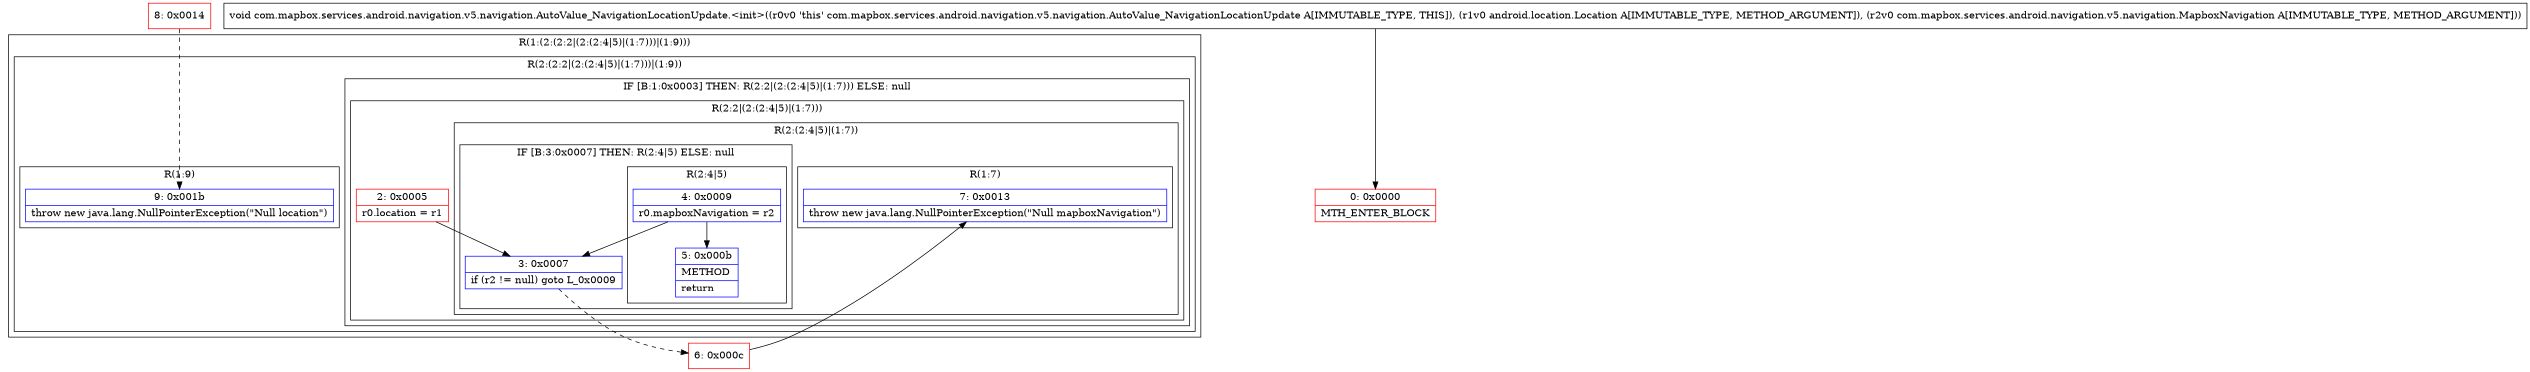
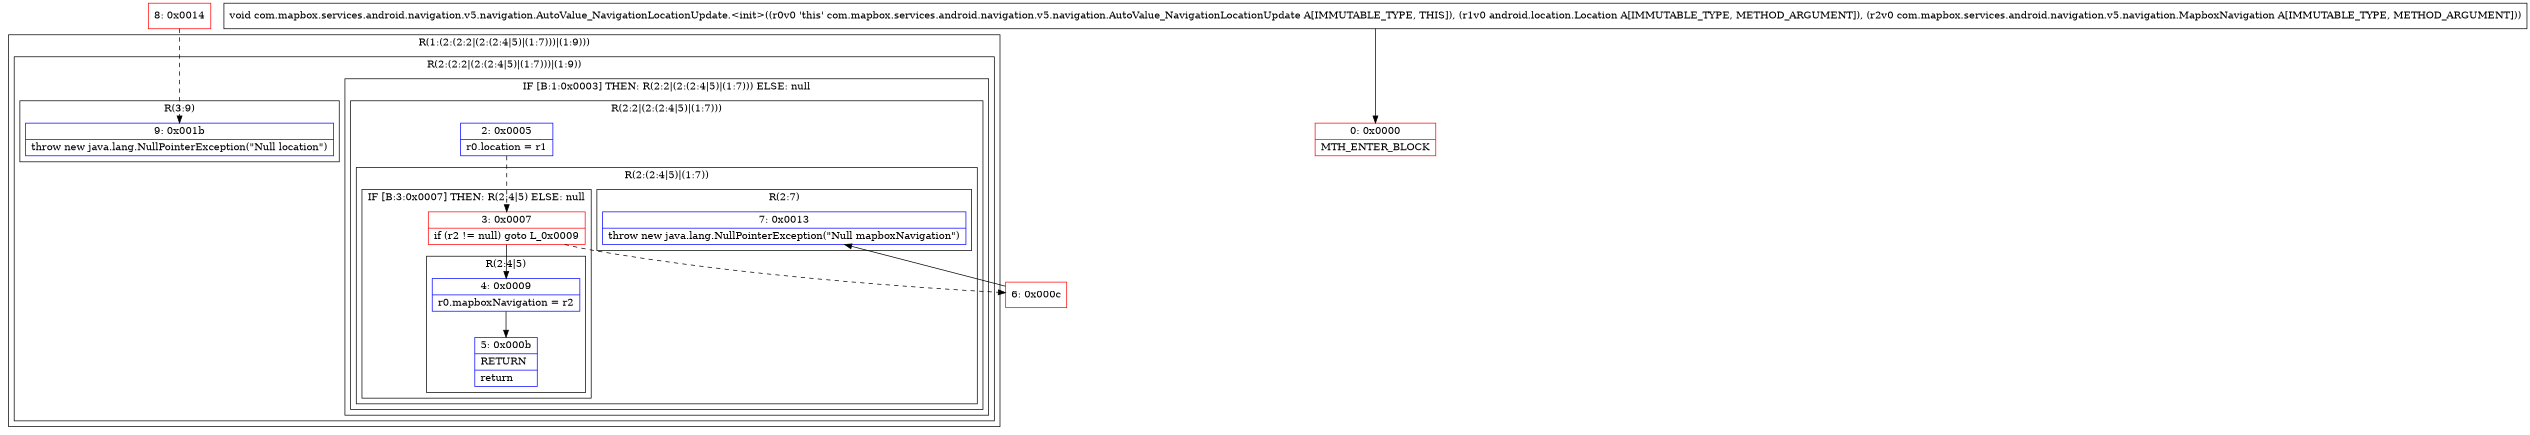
(180, 175) -> (180, 109)
(985, 175) -> (784, 198)
(402, 205) -> (507, 139)
(633, 236) -> (506, 261)
(470, 238) -> (507, 180)
(706, 272) -> (504, 362)
(544, 273) -> (507, 228)
